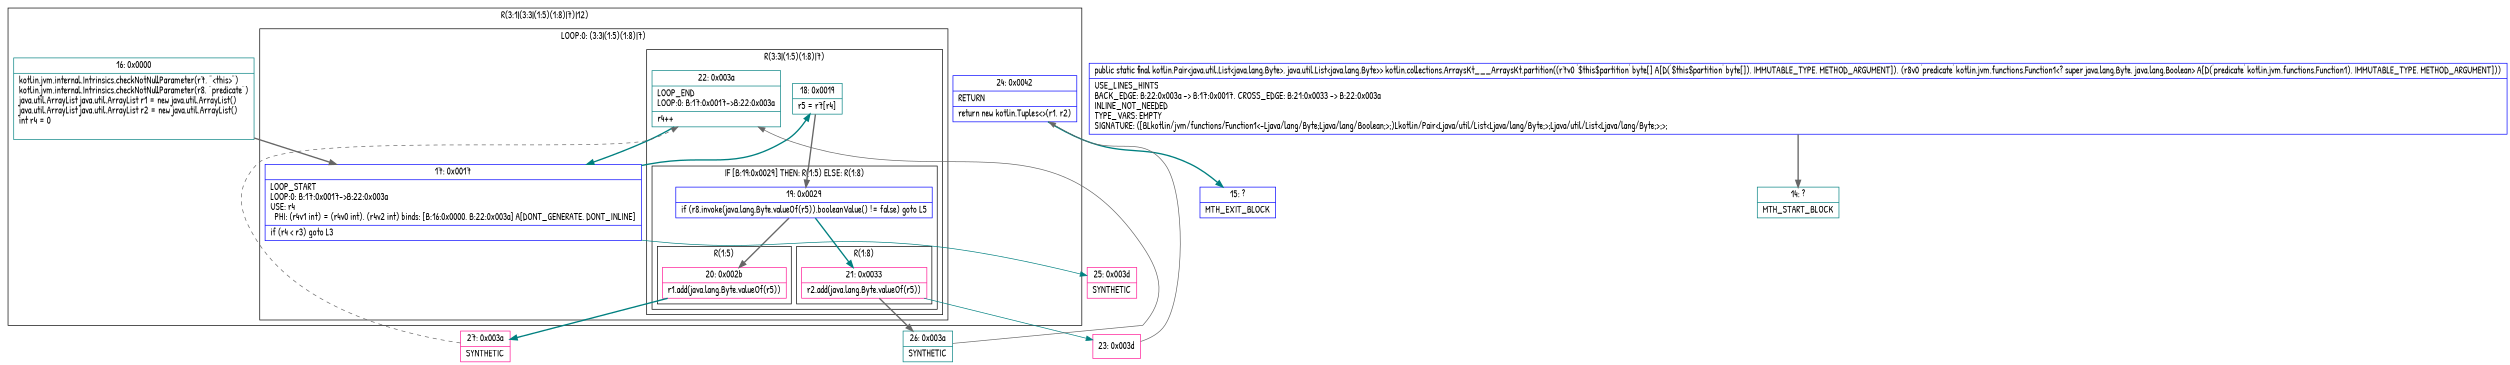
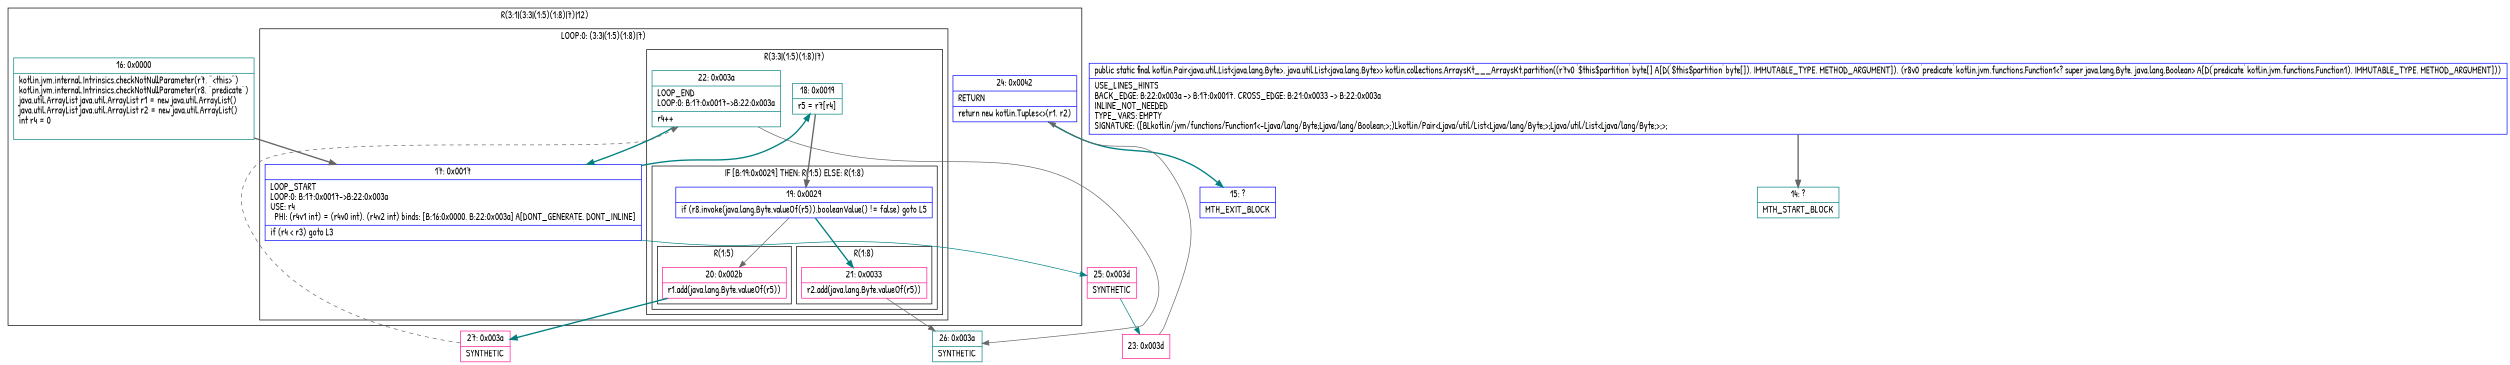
(1097, 198) -> (1065, 178)
(767, 240) -> (767, 240)
(894, 312) -> (908, 313)
(1005, 318) -> (1128, 313)
